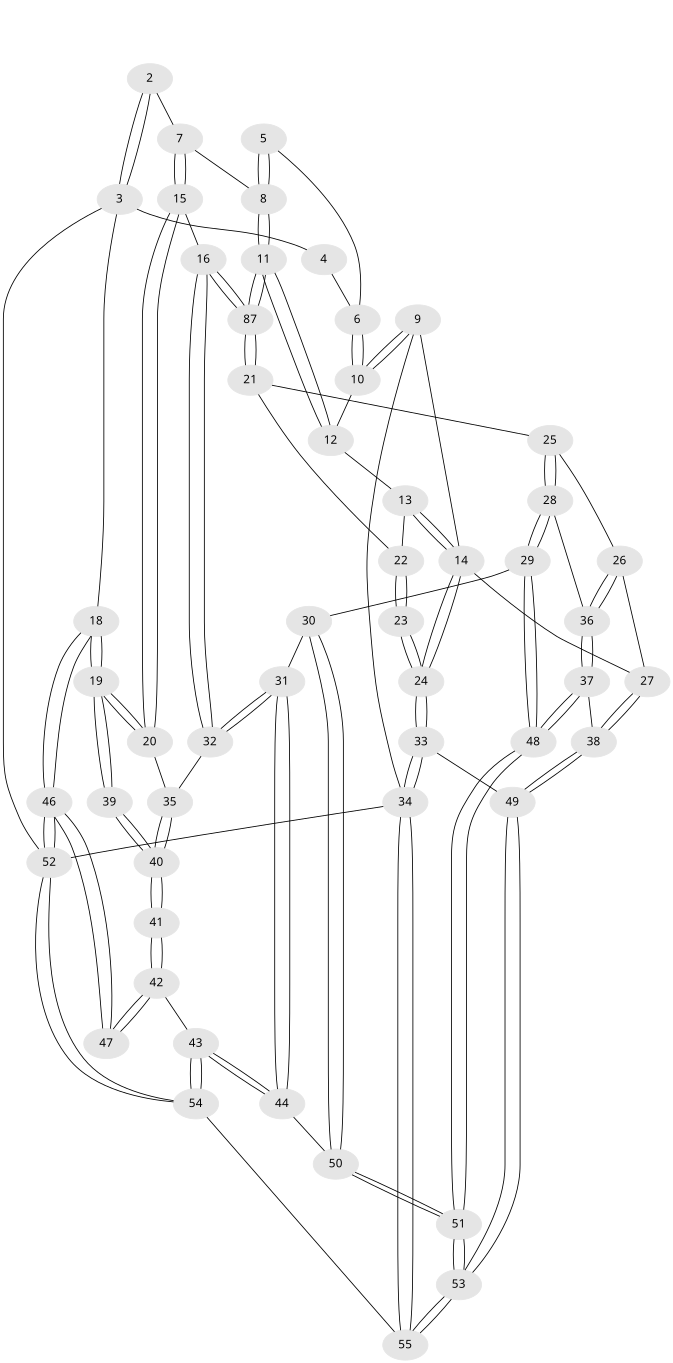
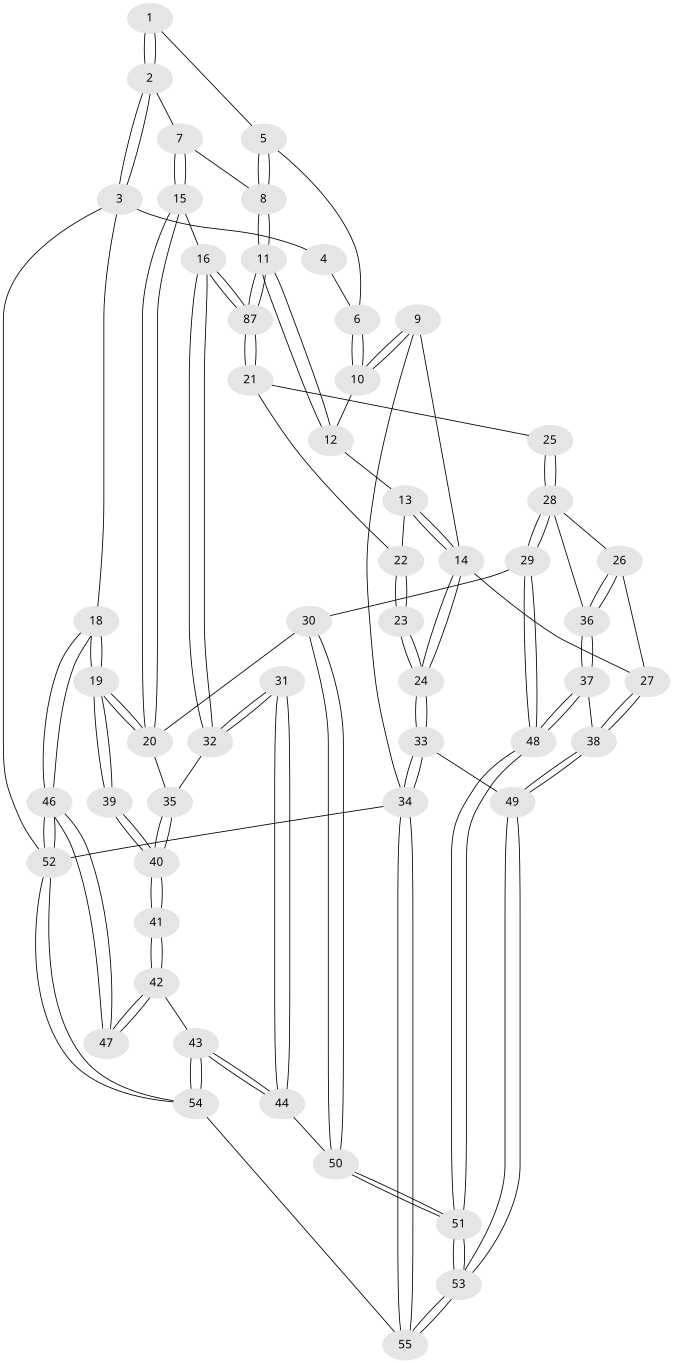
none -> (150, 18)
(588, 499) -> (585, 531)
(296, 652) -> (229, 682)
